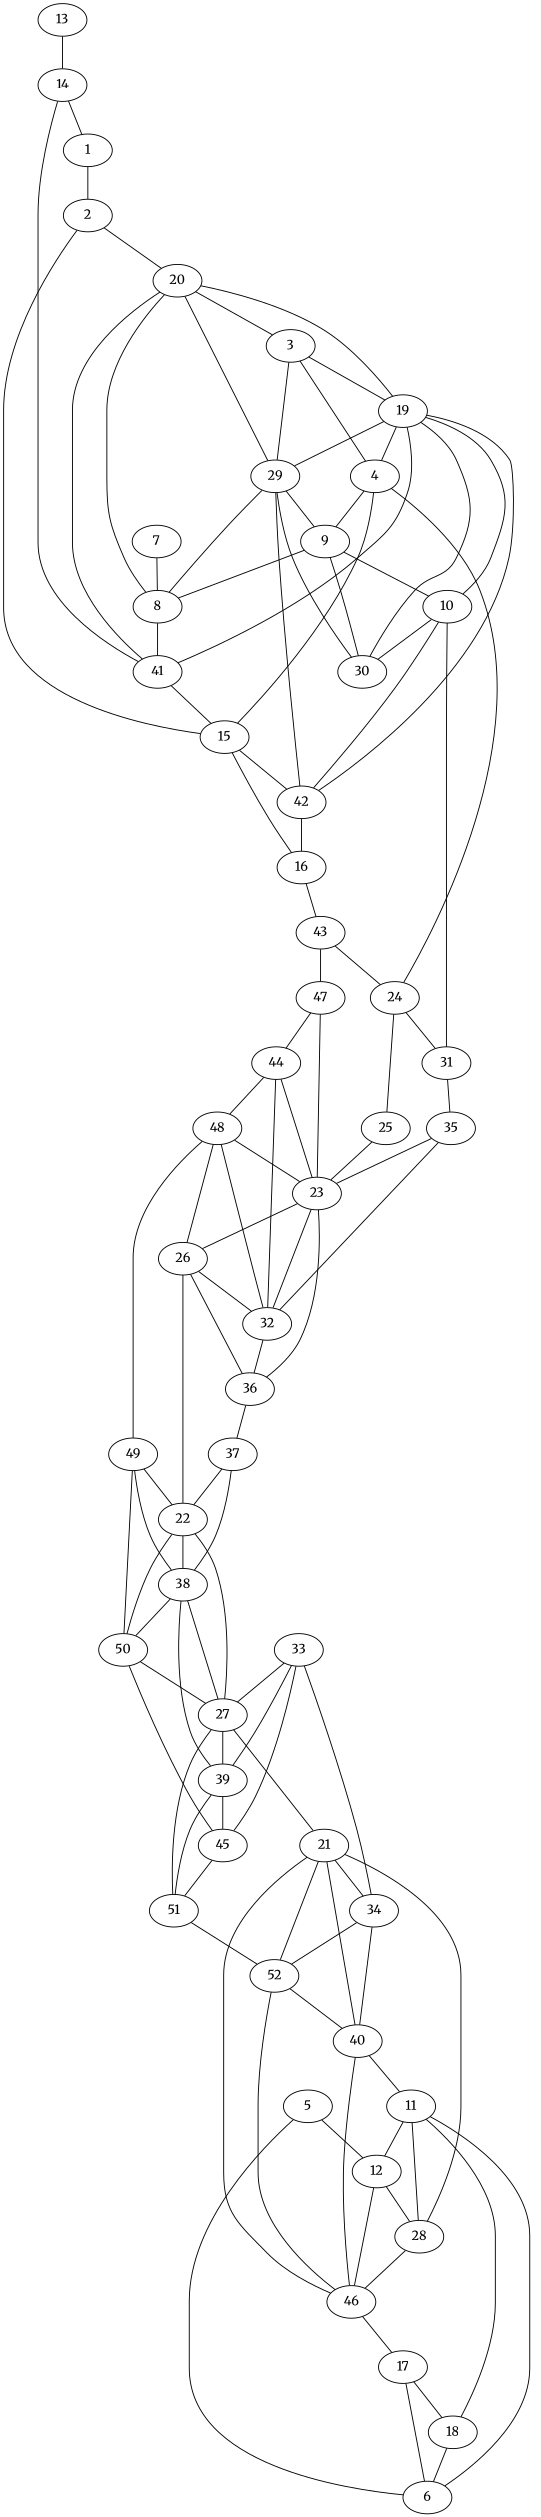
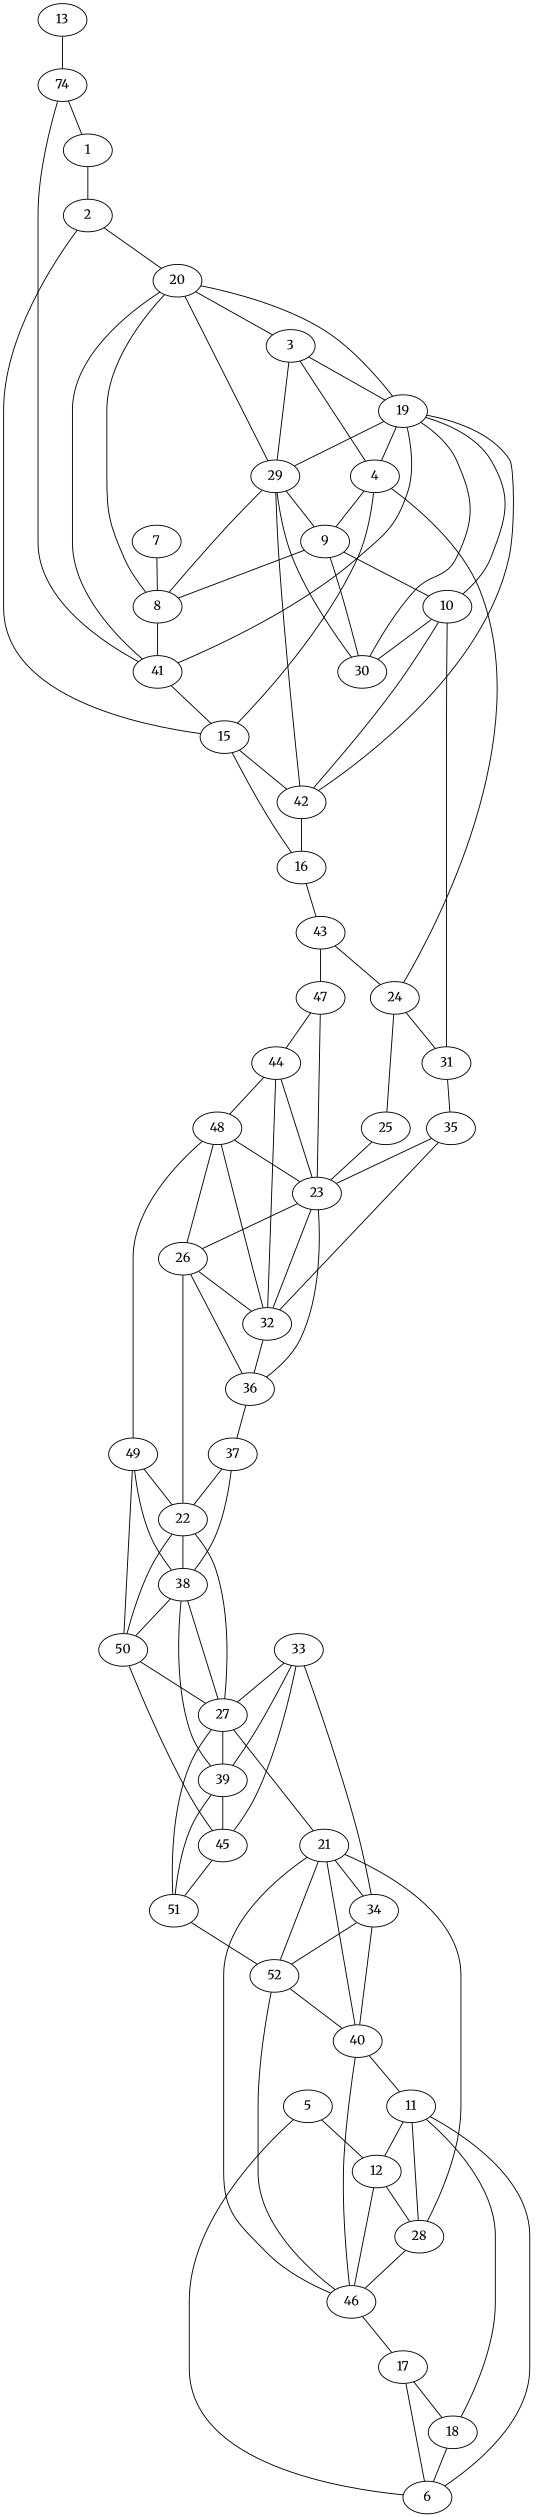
(62, 85) -> (62, 85)
